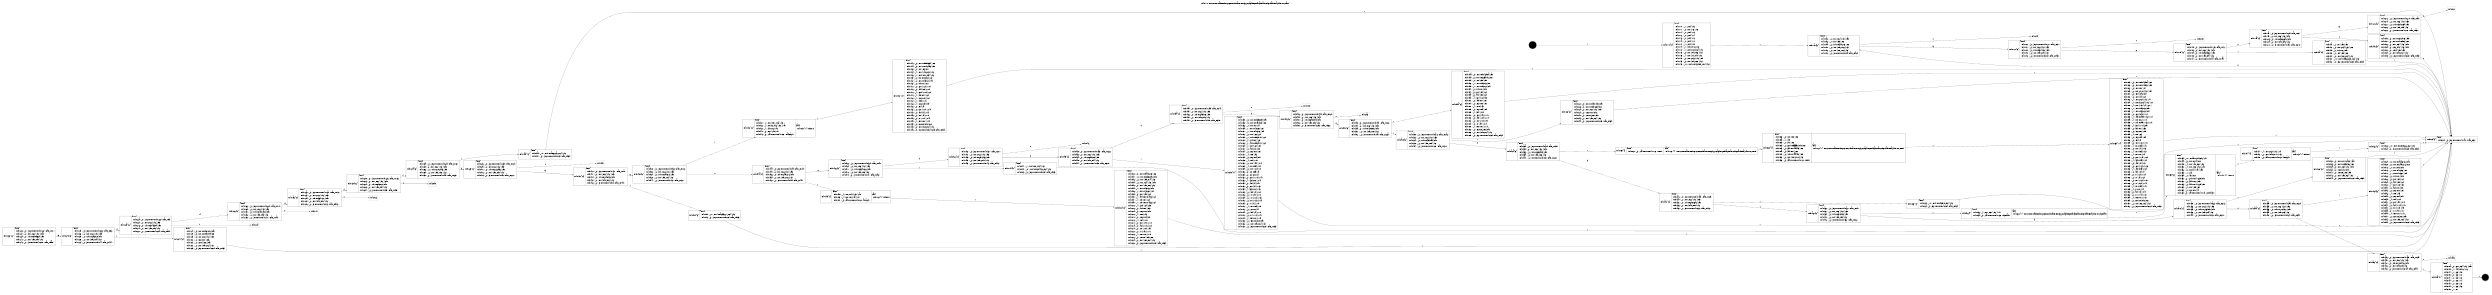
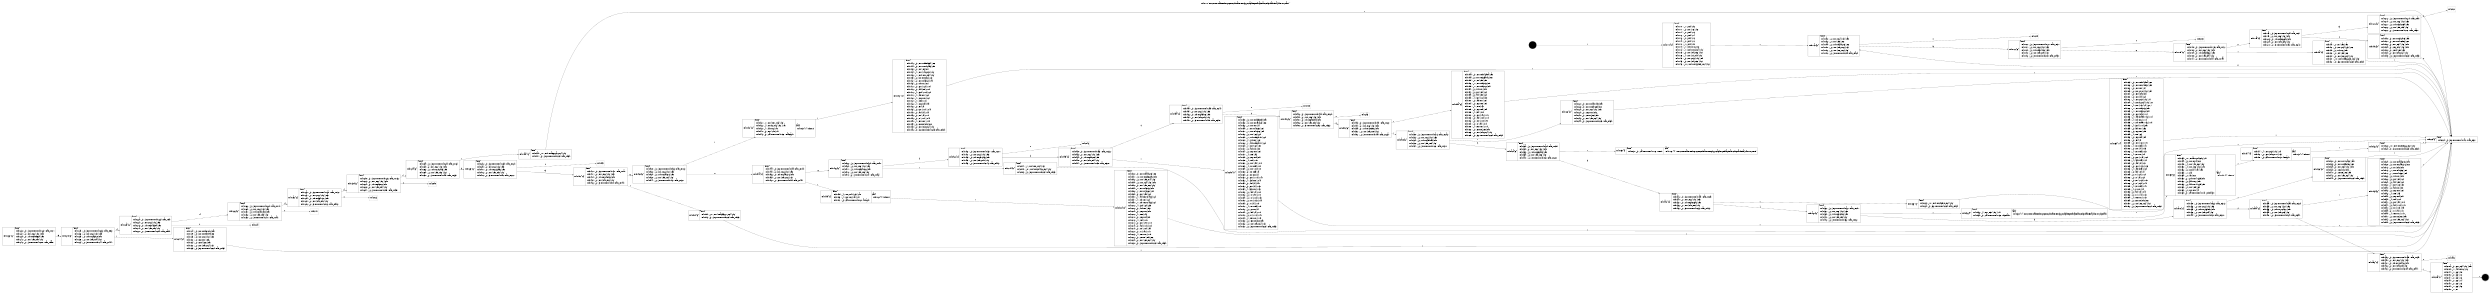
(1834, 148) -> none
